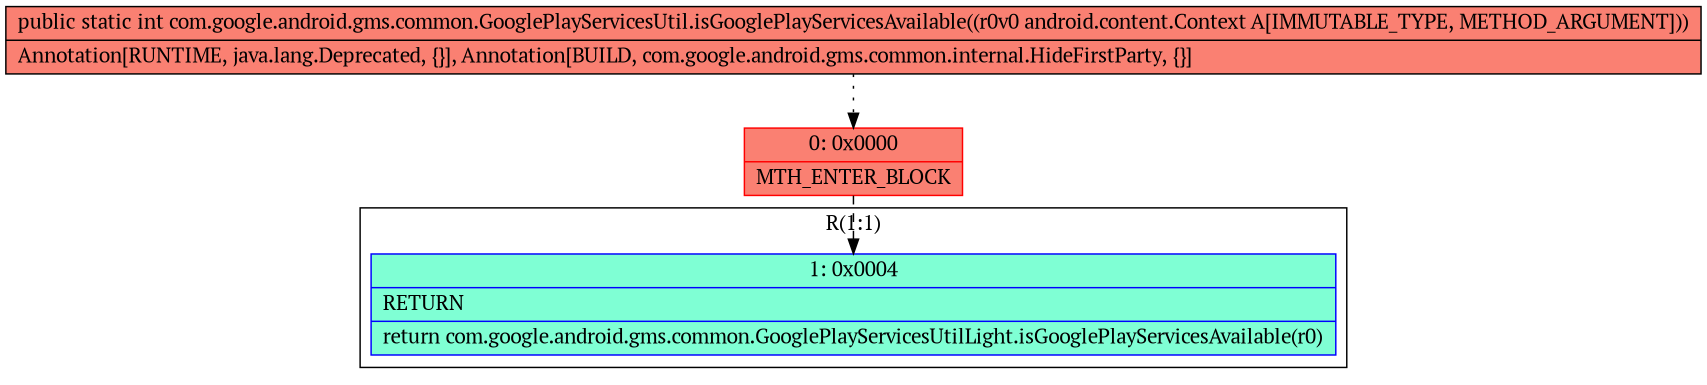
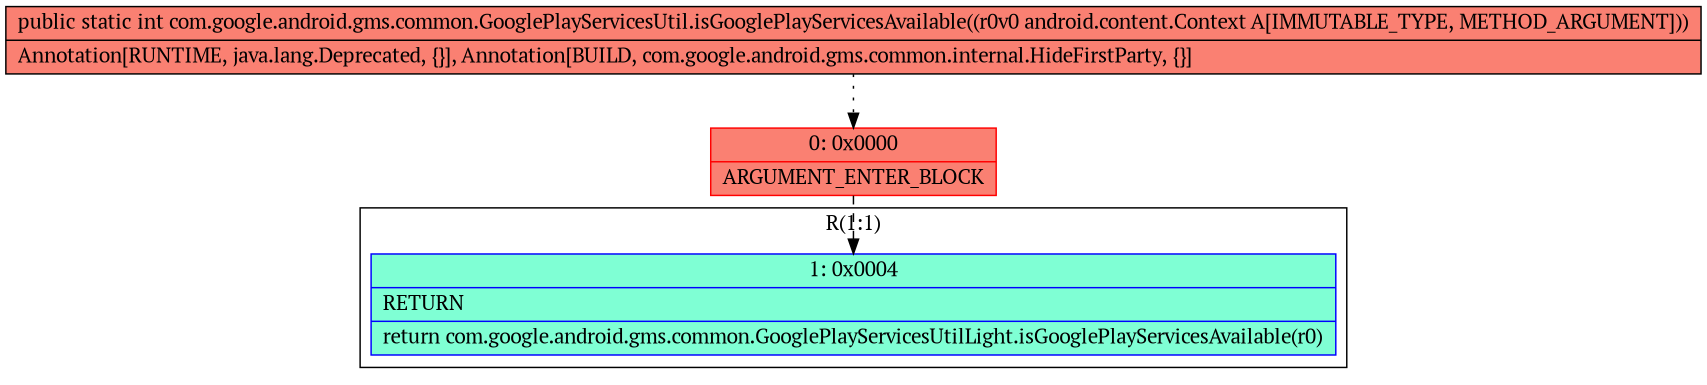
(853, 178) -> (853, 178)
